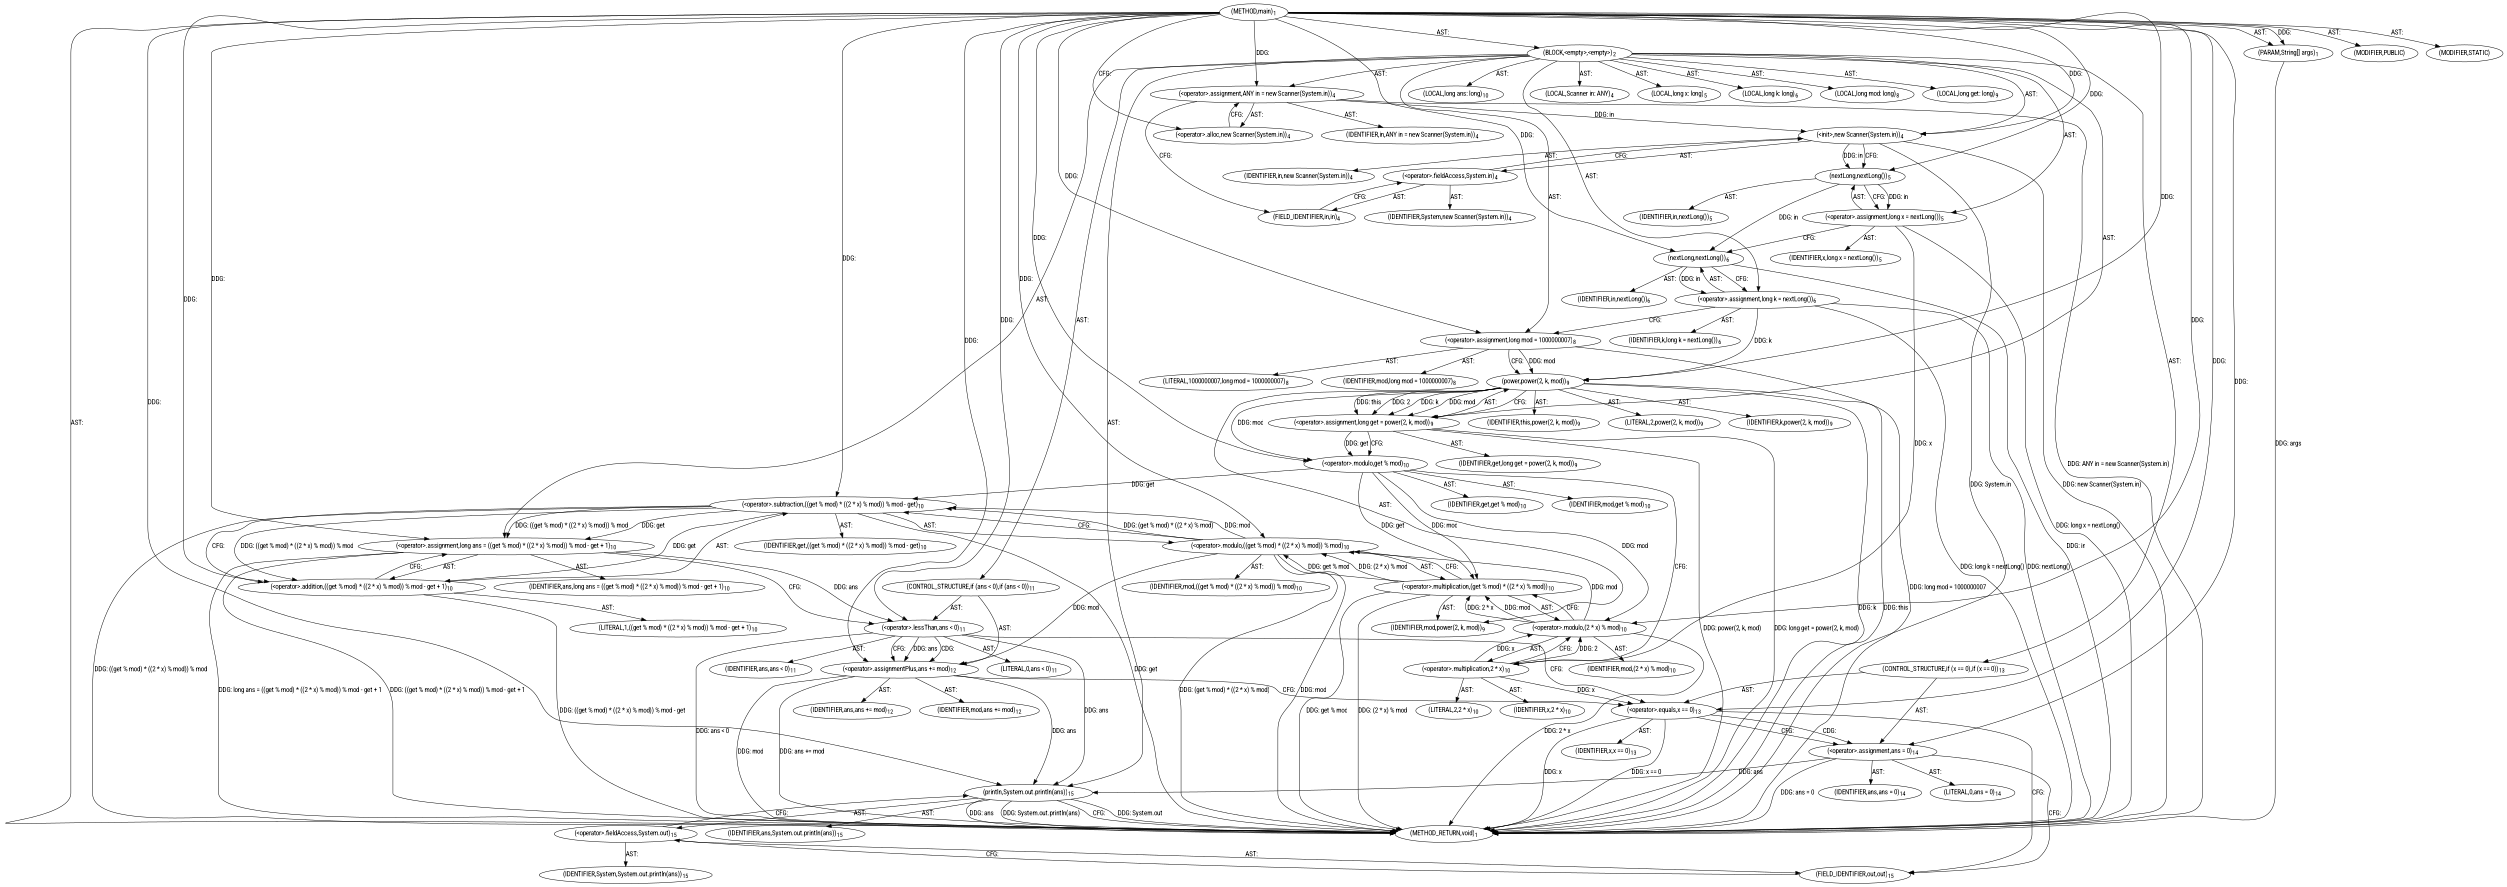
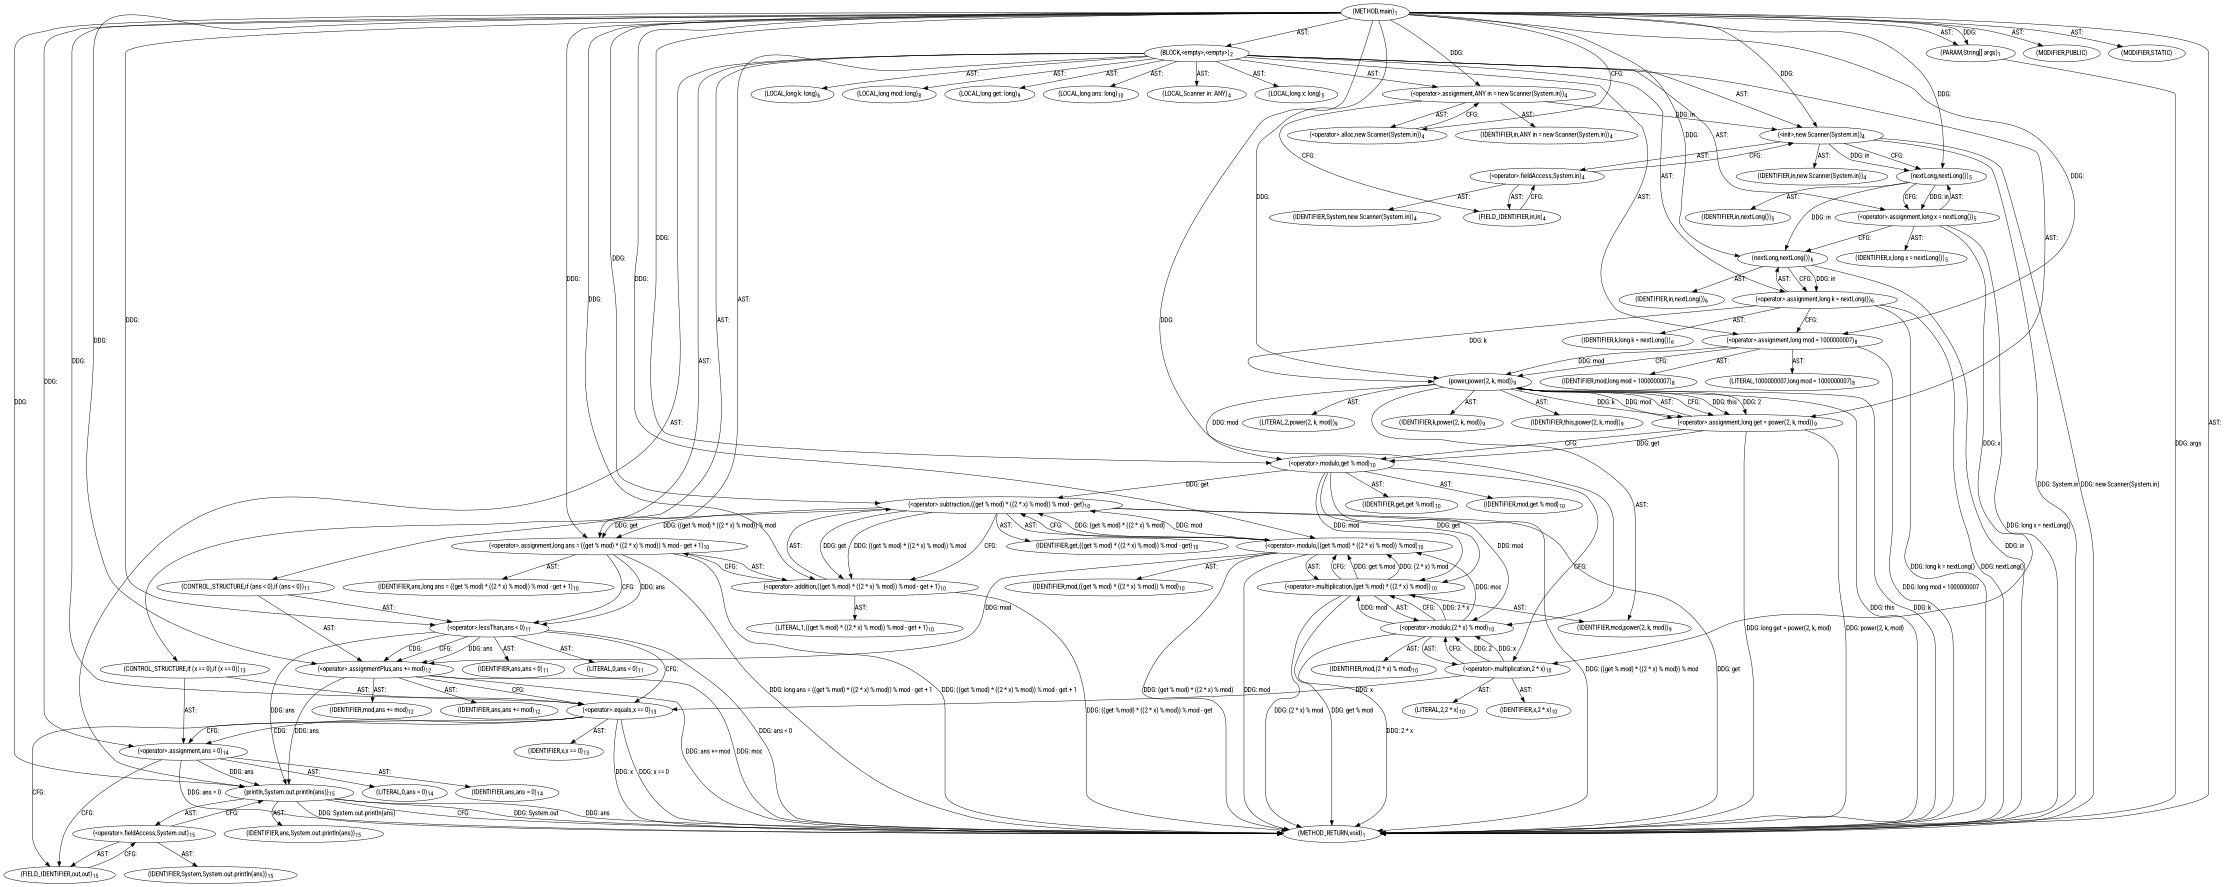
(1518, 464) -> none
(2080, 477) -> none
